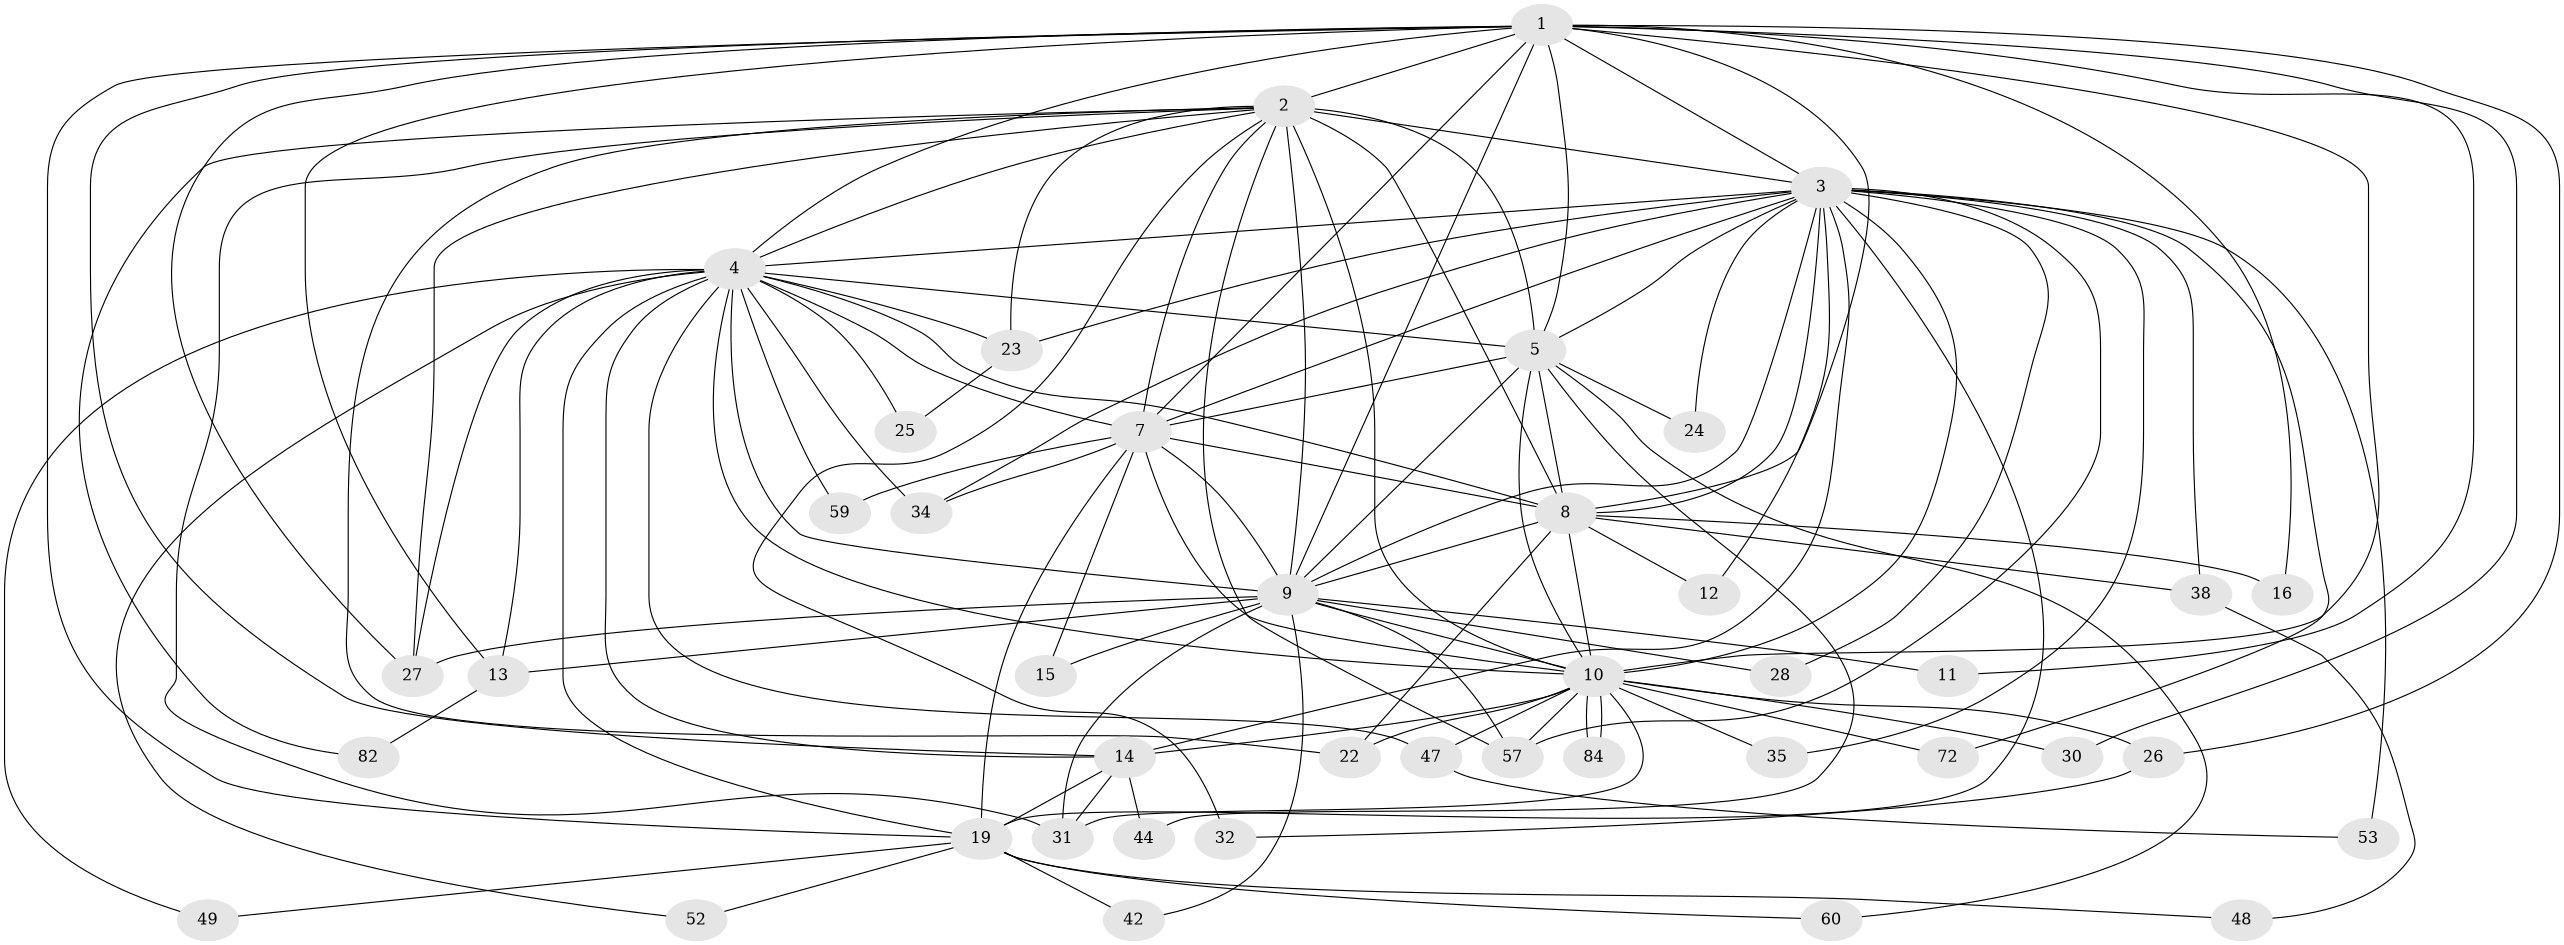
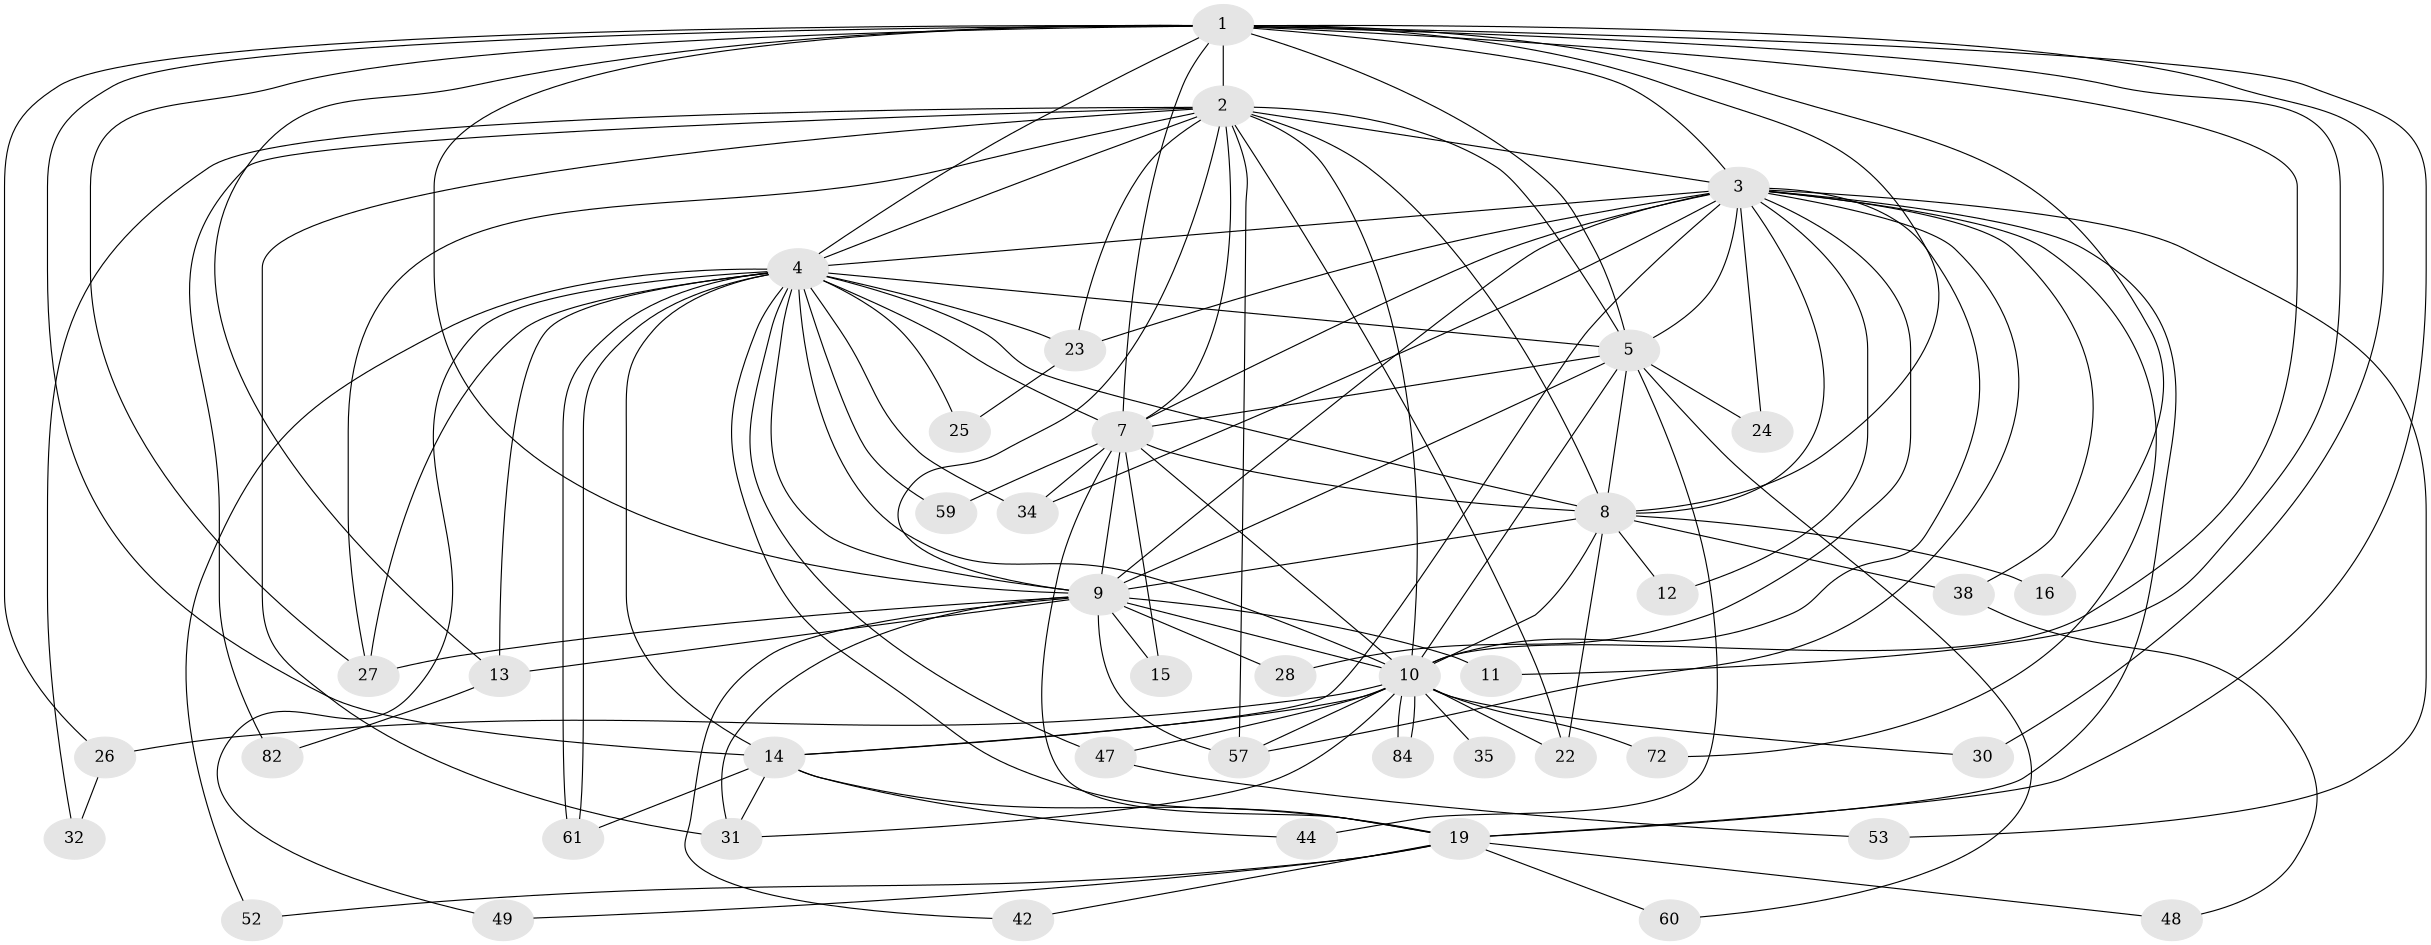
(2143, 458) -> none
none -> (573, 839)
